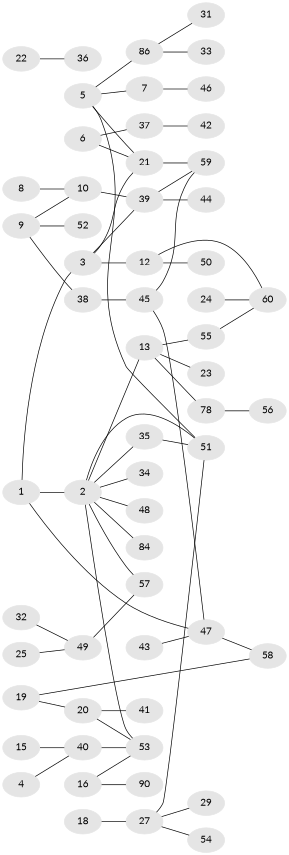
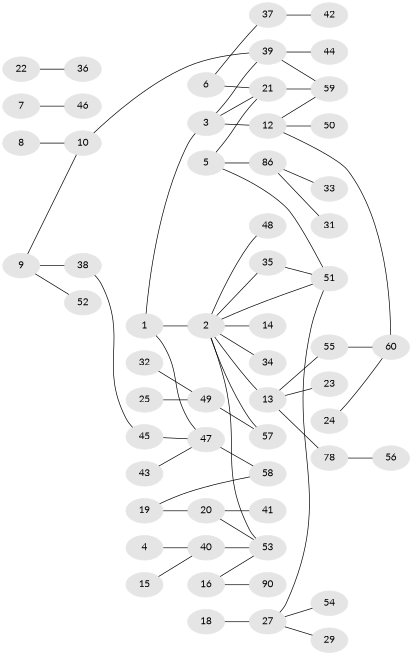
(114, 92) -> none
(175, 231) -> (299, 107)
(144, 548) -> (268, 326)
